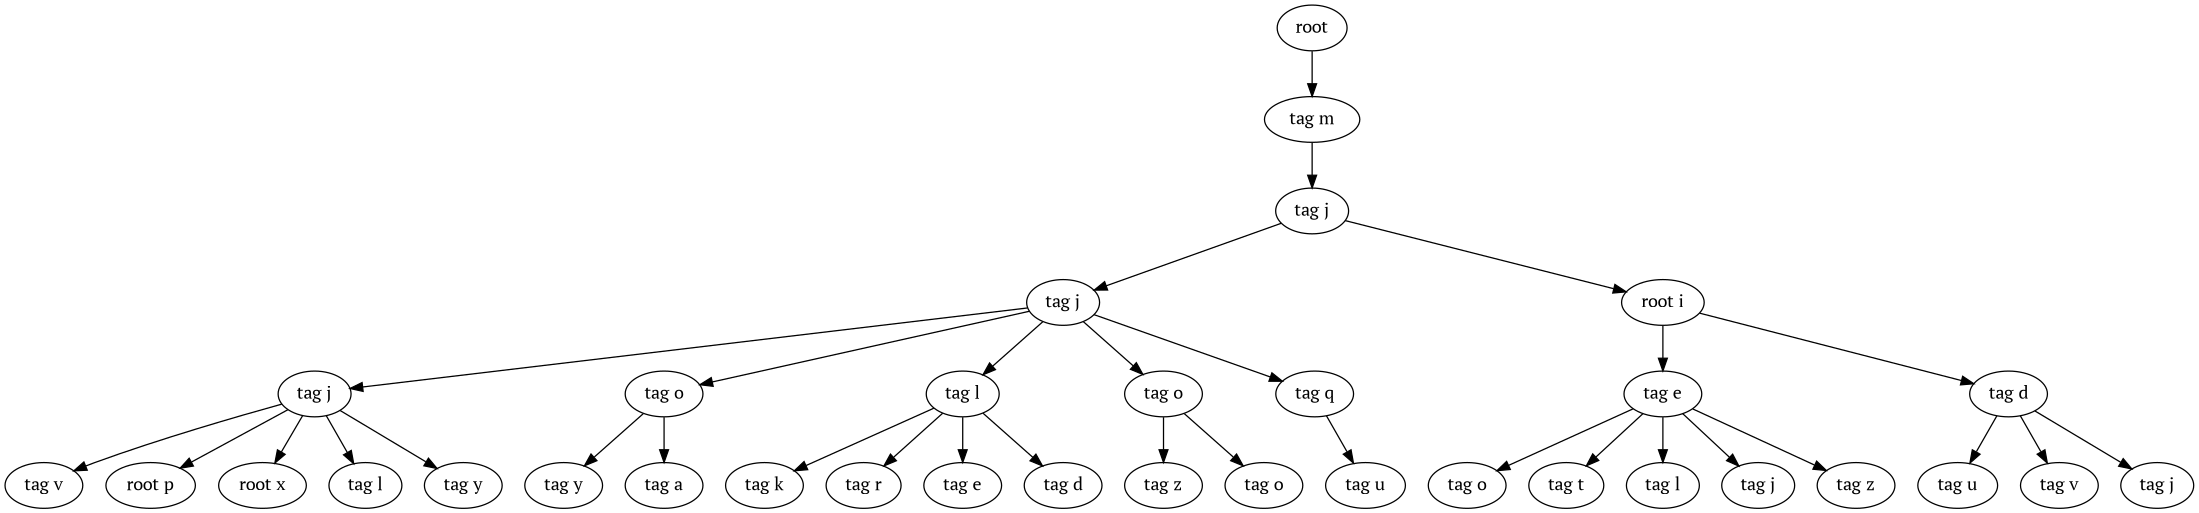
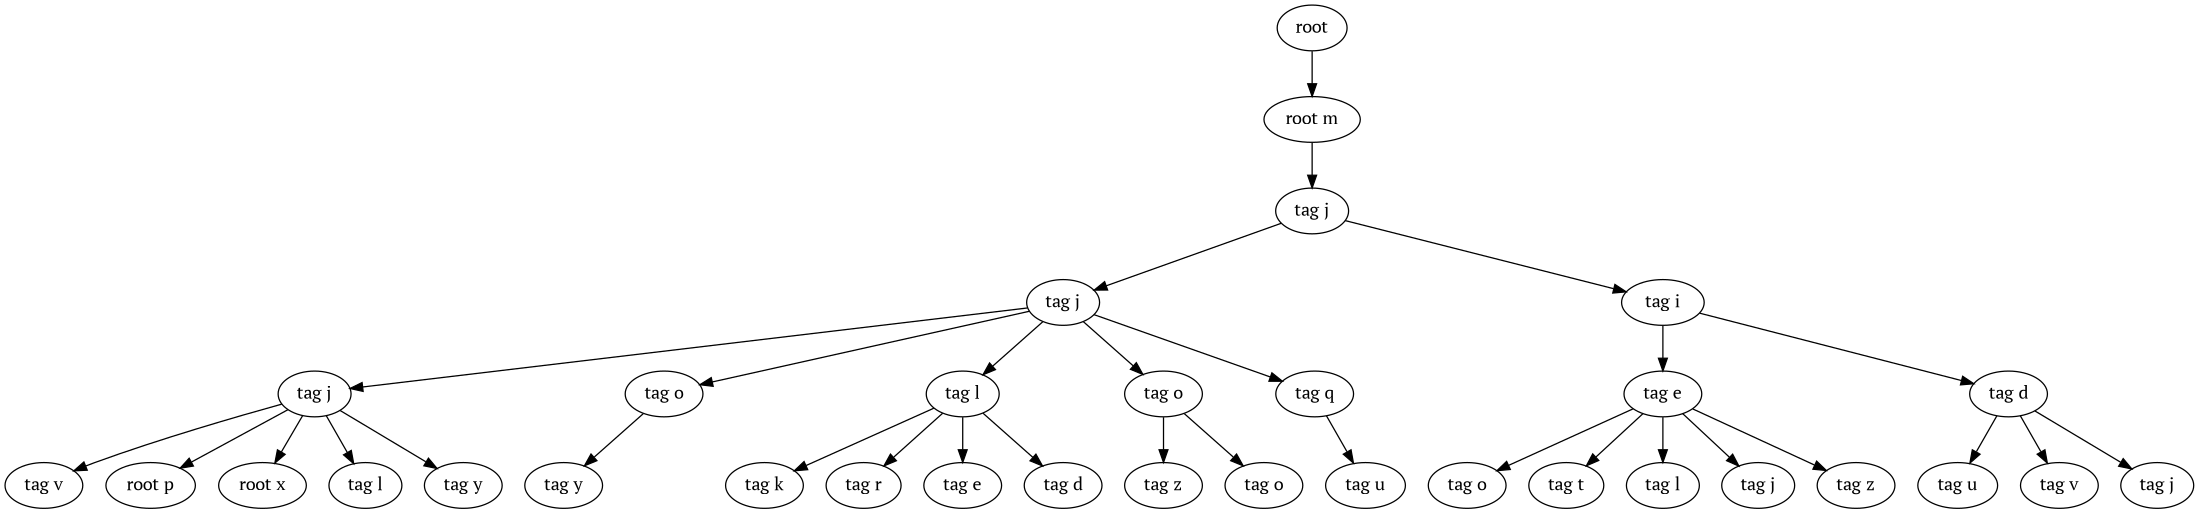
(1312, 119) -> (1312, 119)
(1663, 302) -> (1663, 302)
(664, 485) -> none
